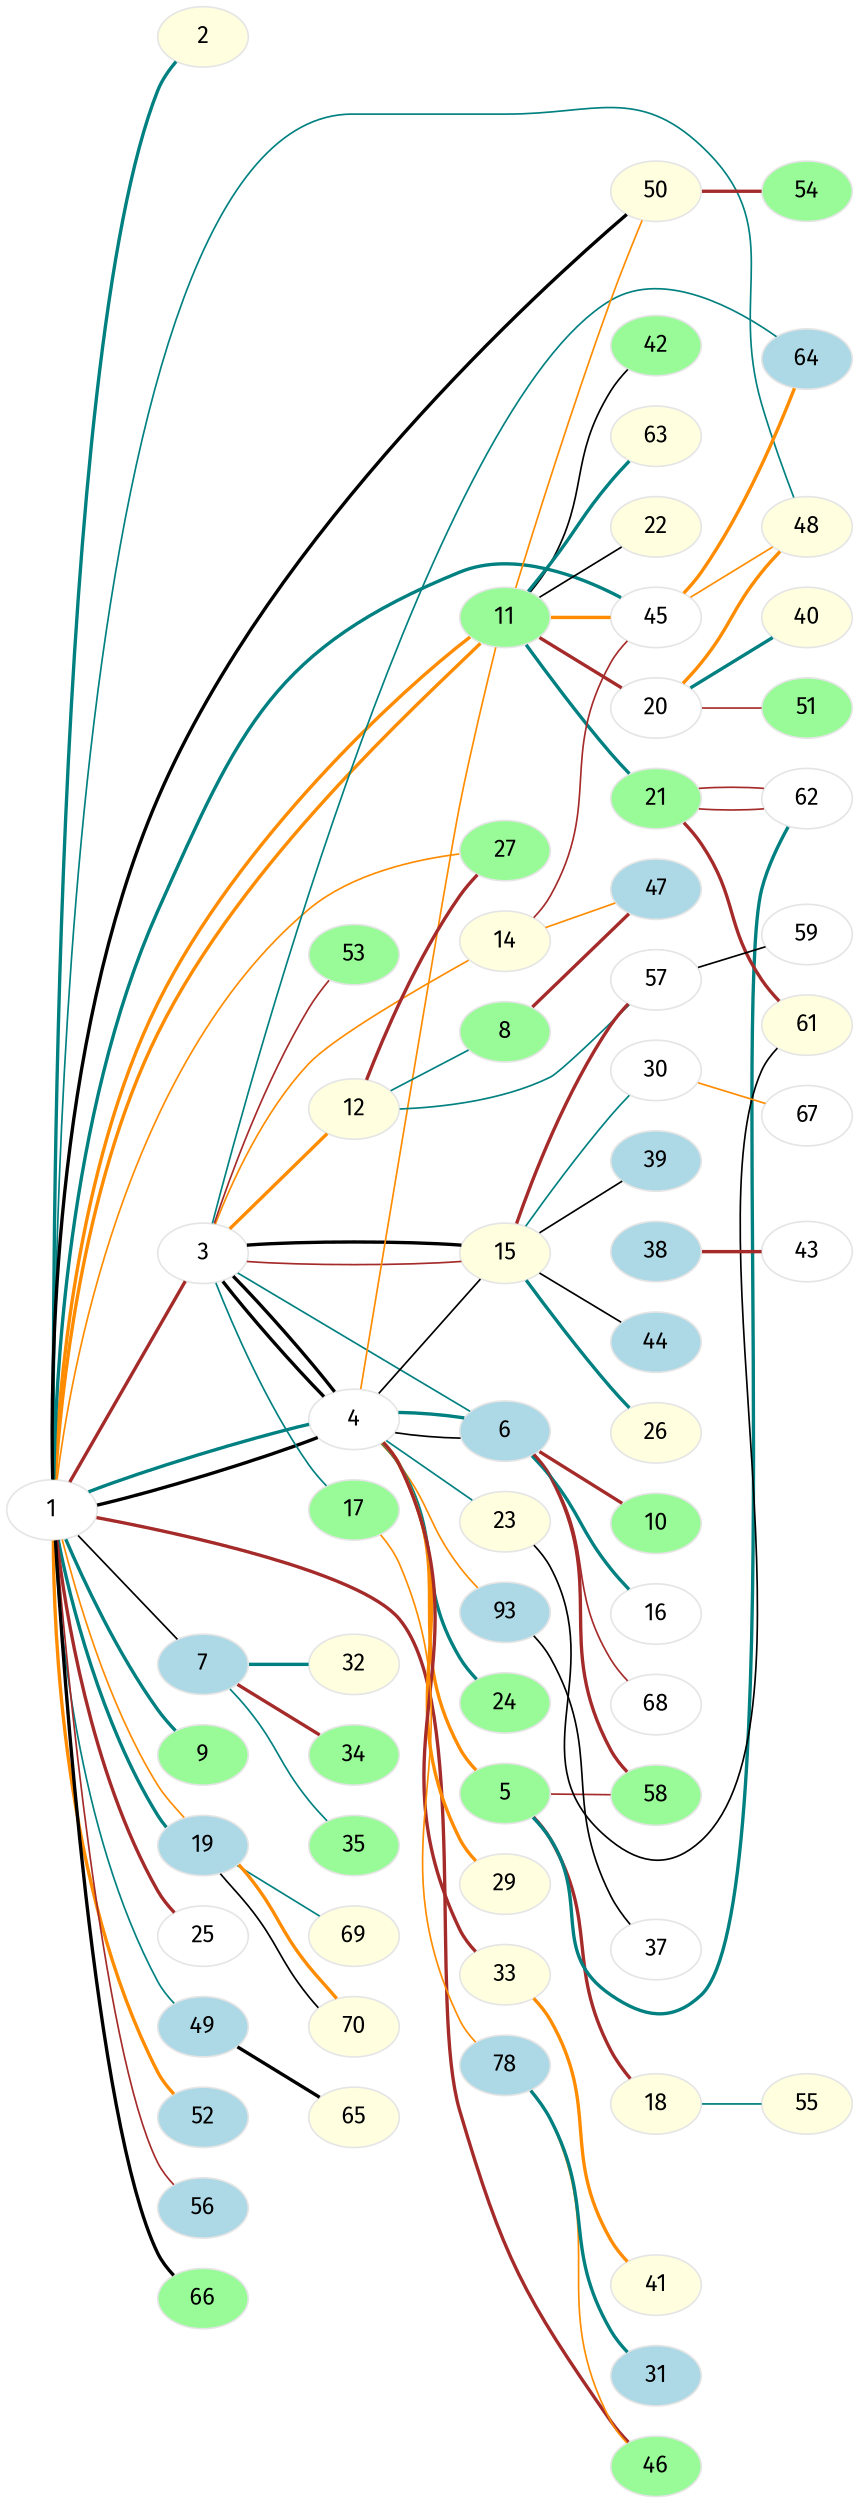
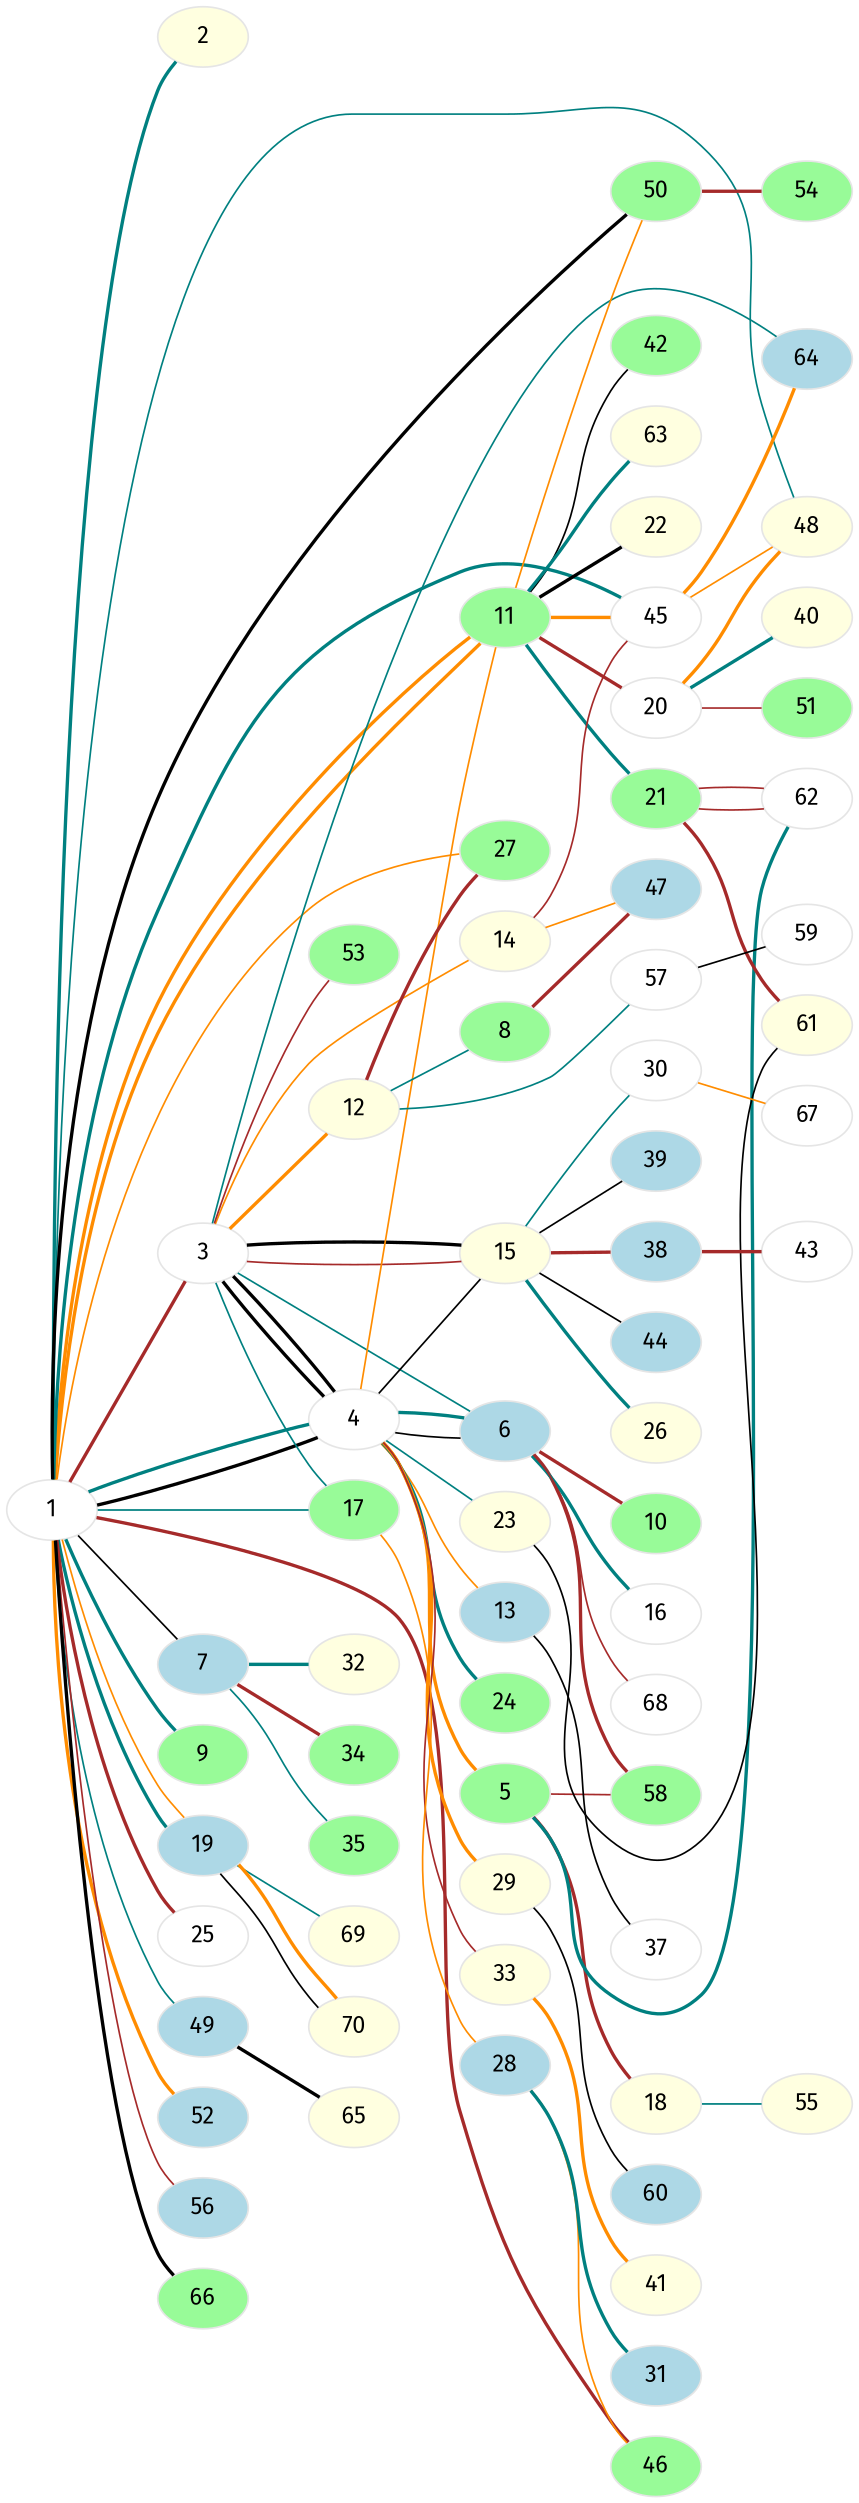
(656, 191) -> (656, 191)
(585, 570) -> (585, 570)
(564, 1109) -> (581, 1252)
none -> (203, 1510)
(505, 1612) -> (505, 1612)
(430, 1697) -> (430, 1697)
(505, 2065) -> (505, 2065)
none -> (656, 2195)
